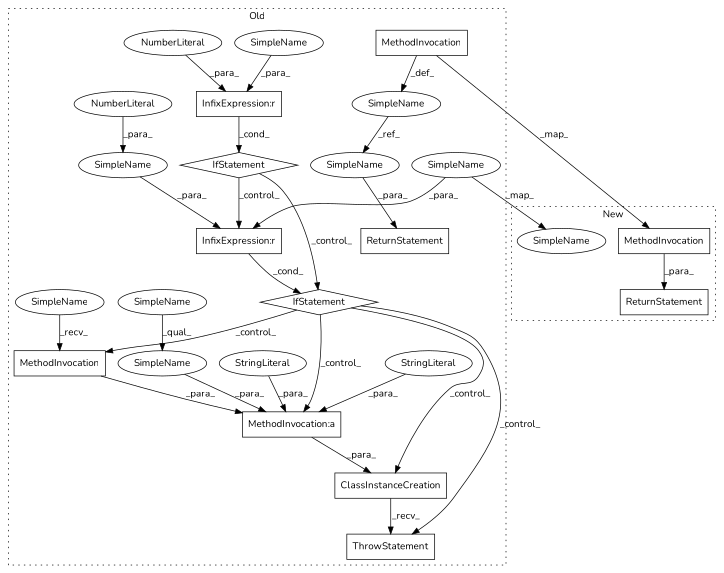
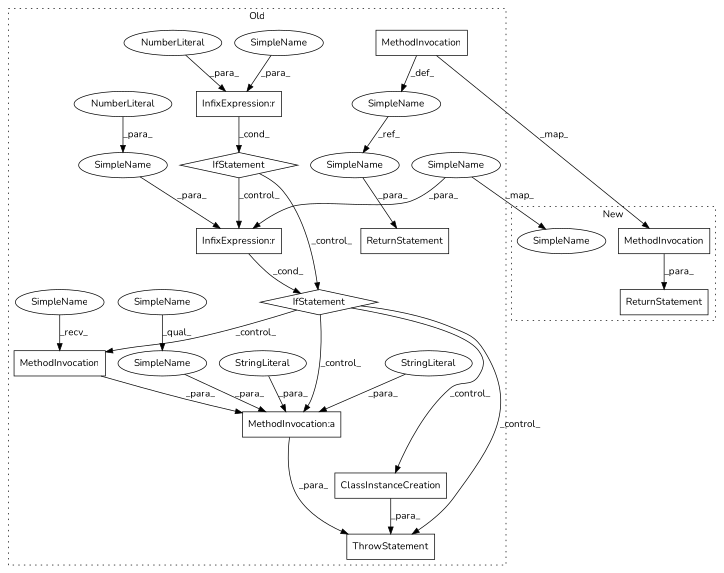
(338, 453) -> (297, 495)
(406, 516) -> (406, 516)
